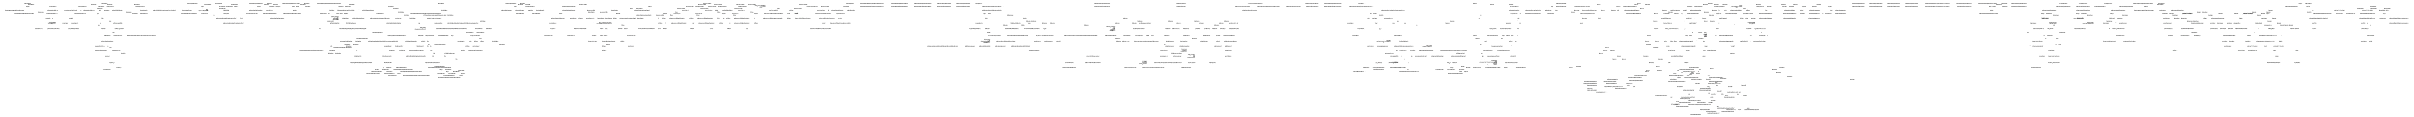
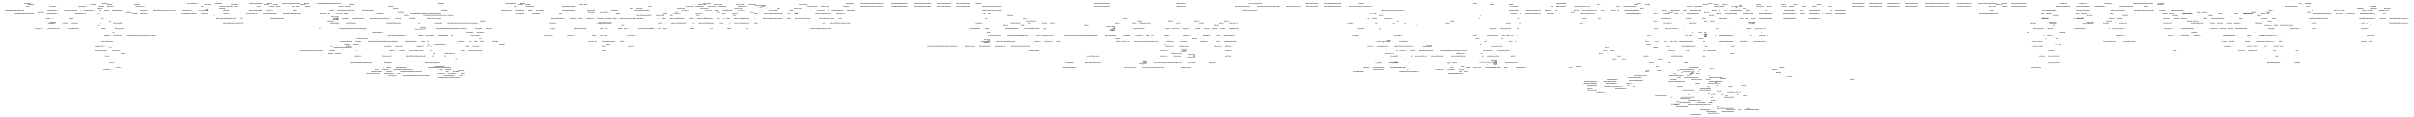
(2278, 25) -> (2277, 26)
